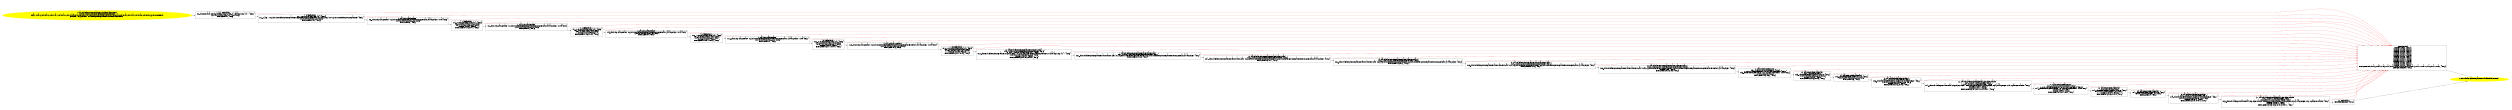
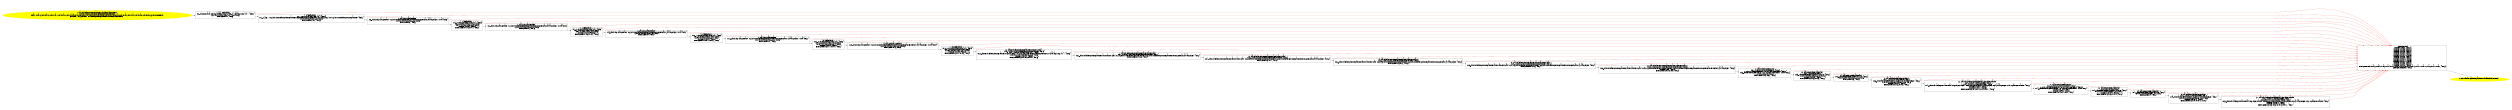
(2344, 102) -> none
